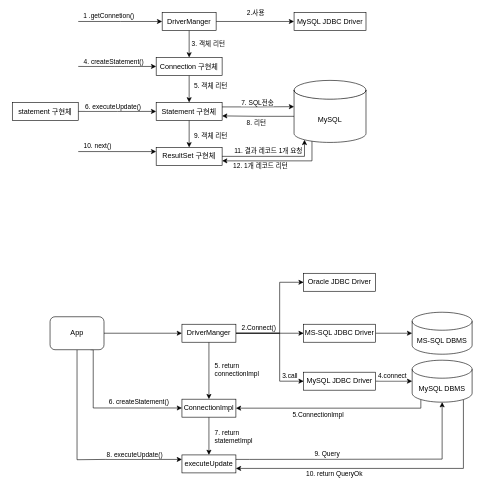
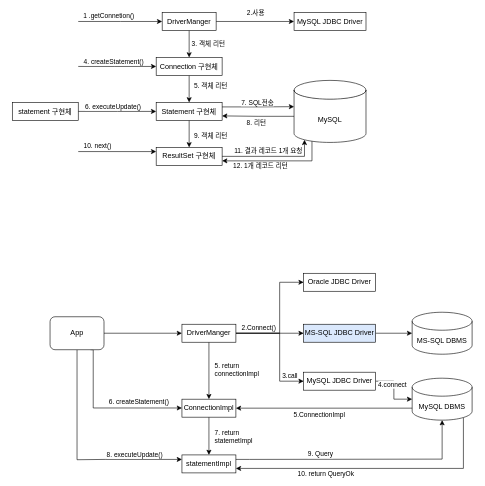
(340, 333) -> (340, 333)
(443, 381) -> (443, 399)
(209, 464) -> (209, 464)
